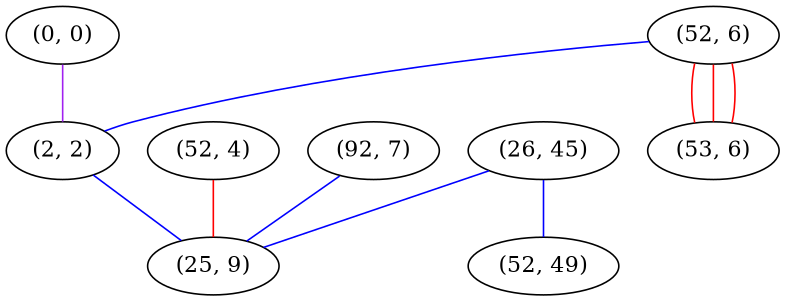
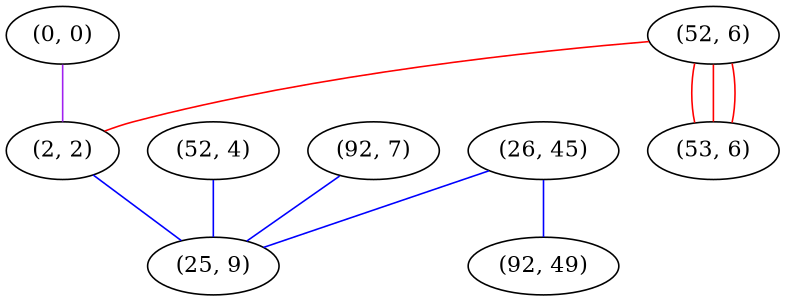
(375, 74) -> (375, 74)
(213, 209) -> (213, 209)
(544, 266) -> (544, 266)
